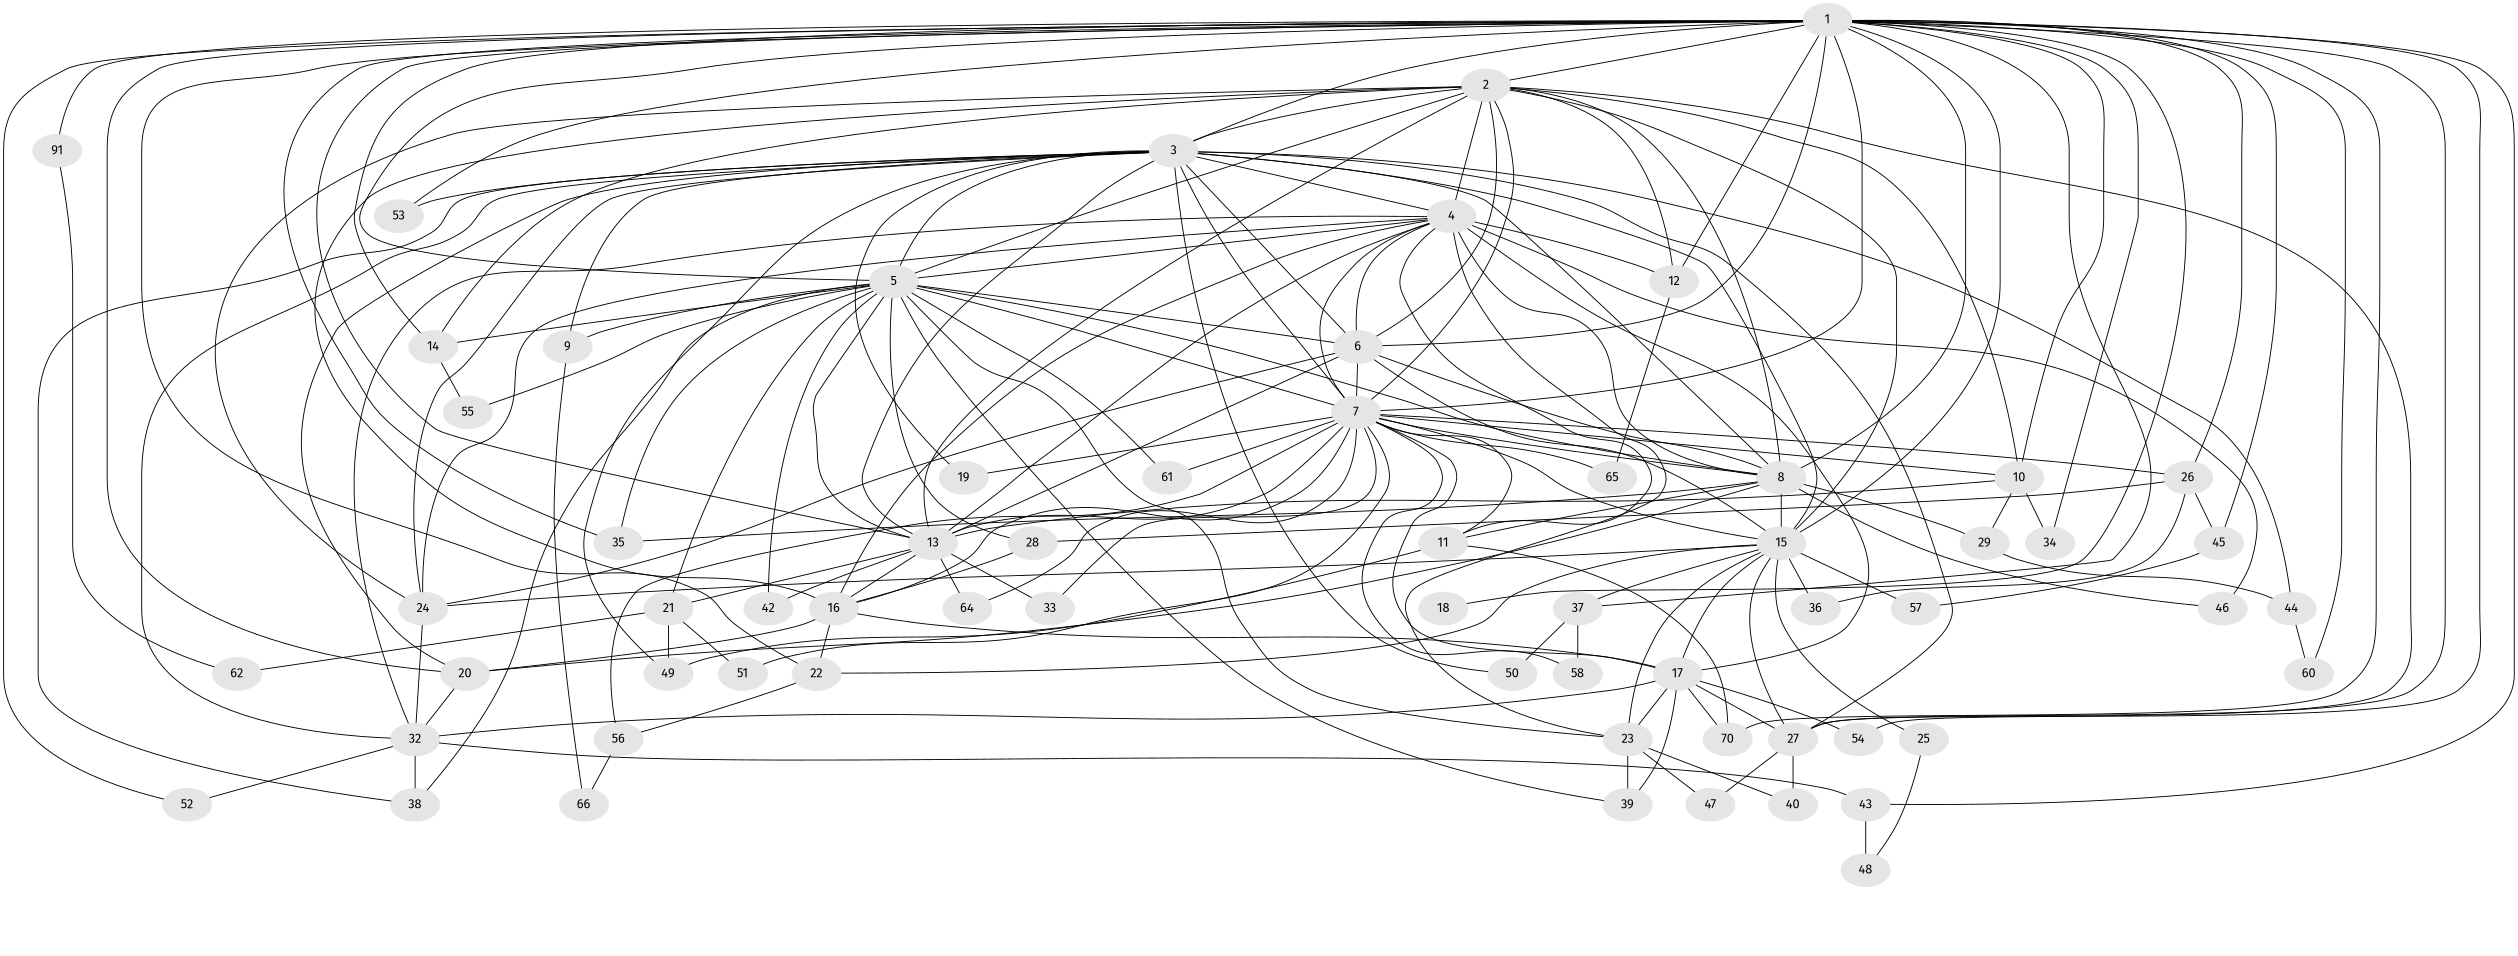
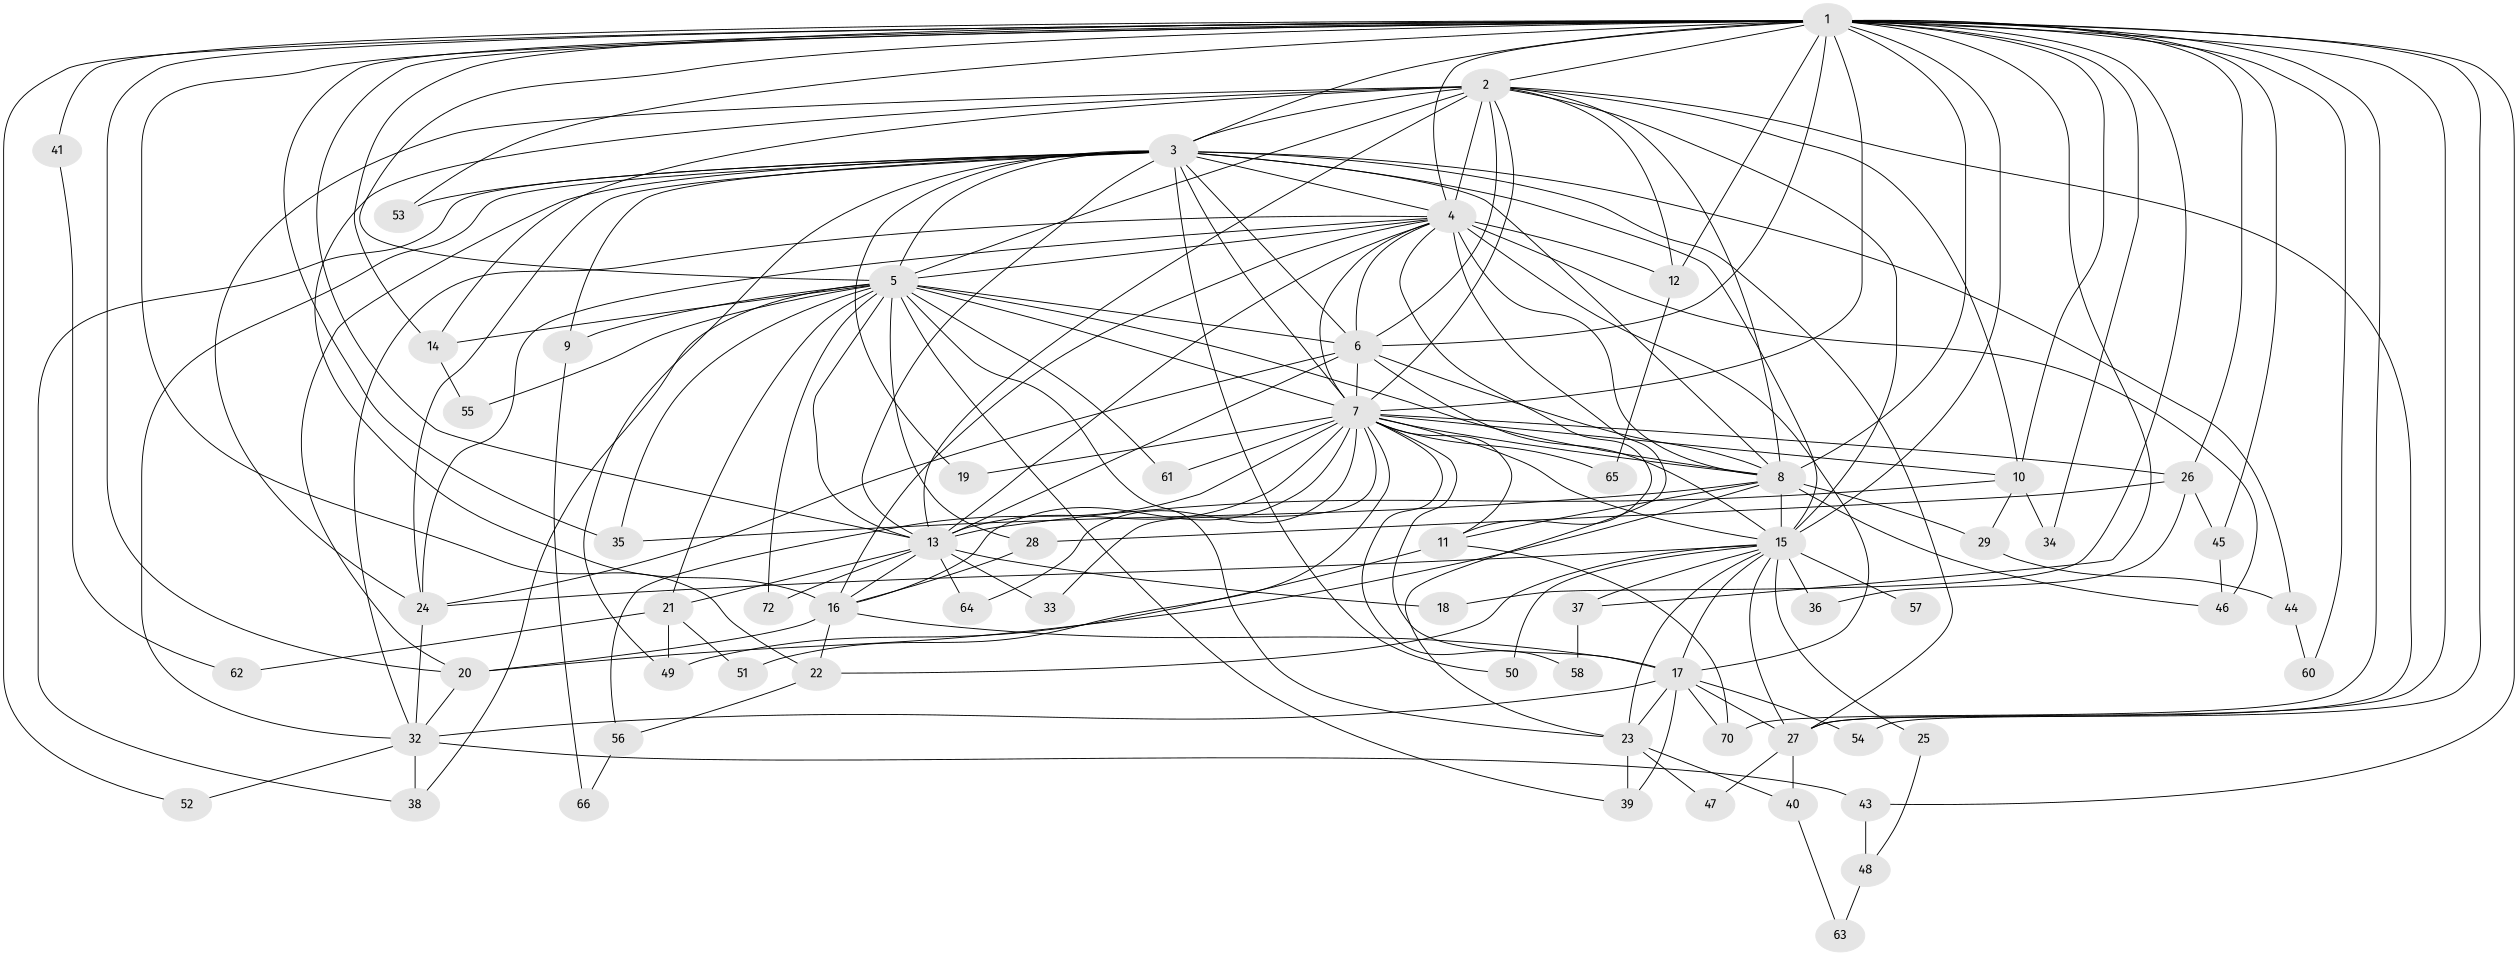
none -> (1463, 64)
(57, 151) -> (57, 151)
none -> (1186, 585)
(2045, 590) -> (2221, 576)
(768, 609) -> (768, 609)
(1545, 641) -> (1564, 582)
none -> (1840, 936)
